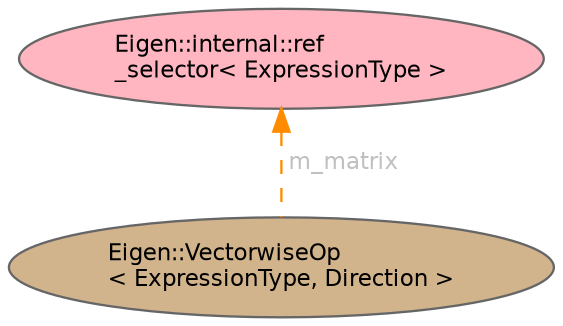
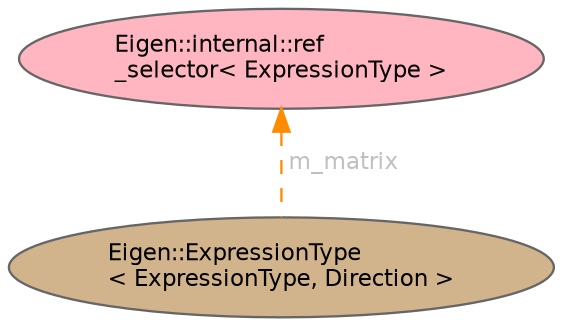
(281, 267) -> (281, 267)
